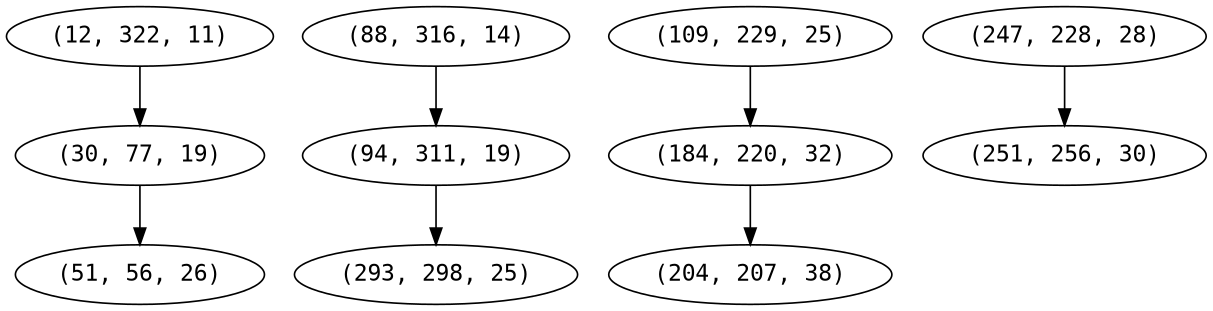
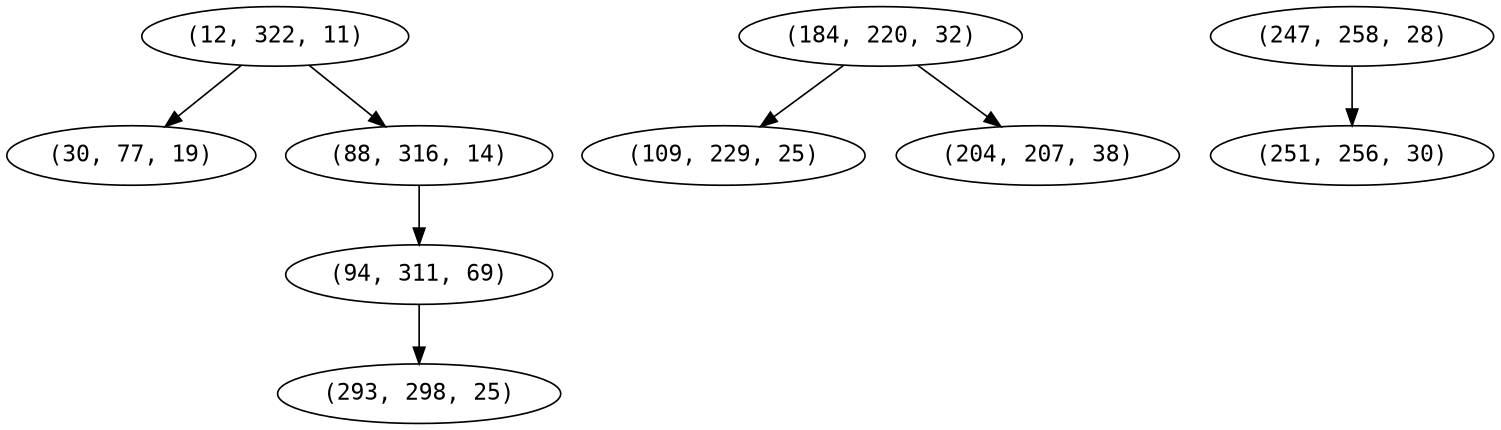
(1065, 36) -> (1352, 36)
(750, 88) -> (809, 91)
none -> (341, 91)
(436, 155) -> (419, 275)
(140, 275) -> none
